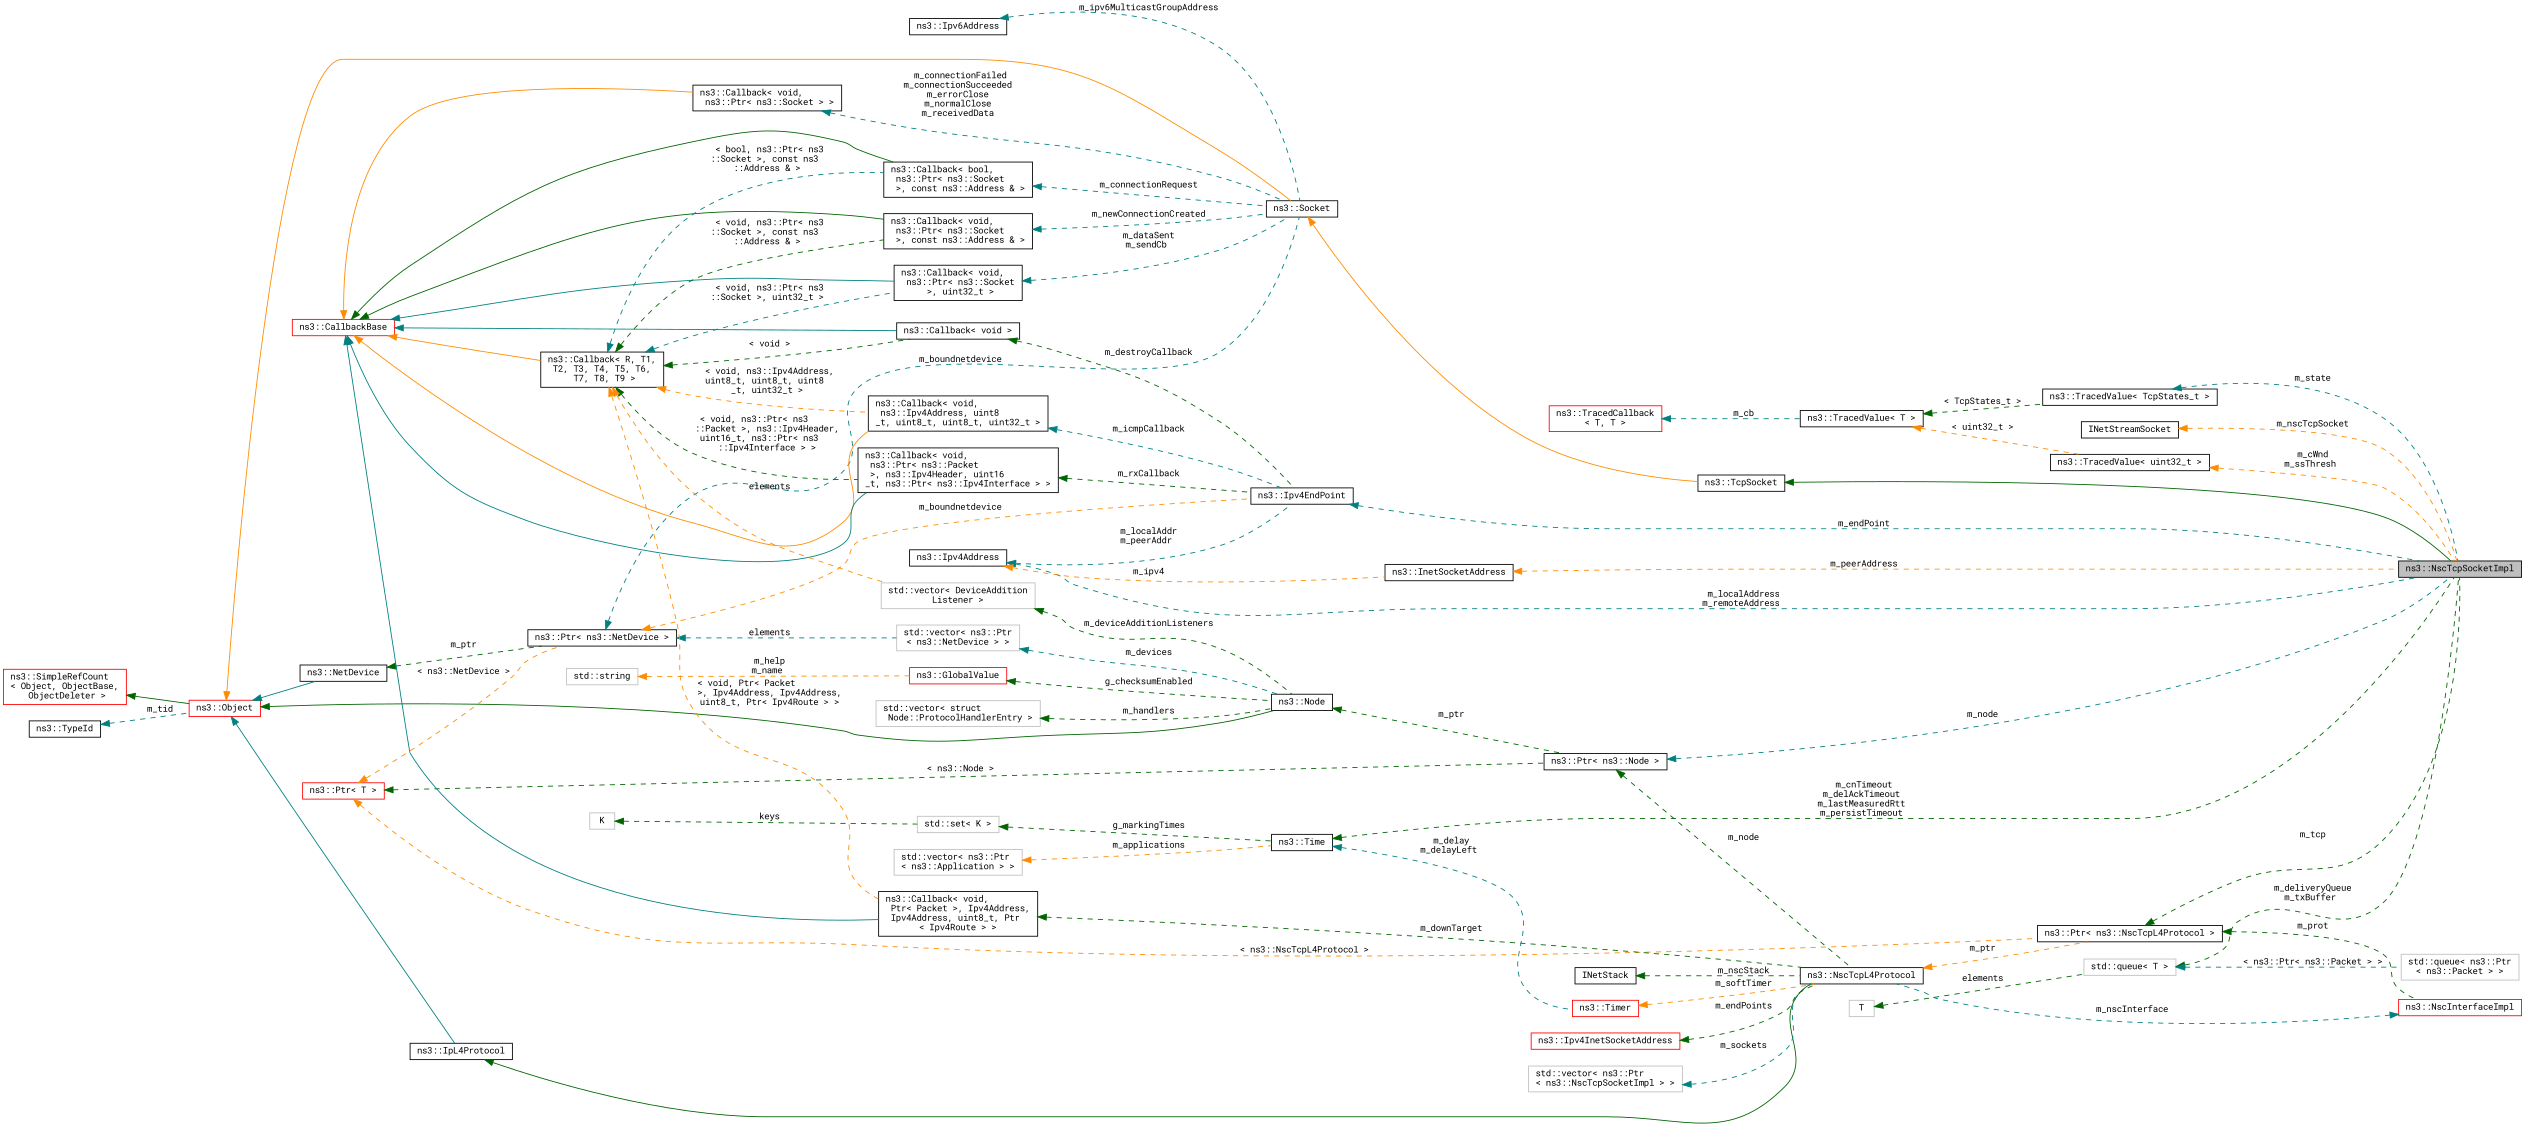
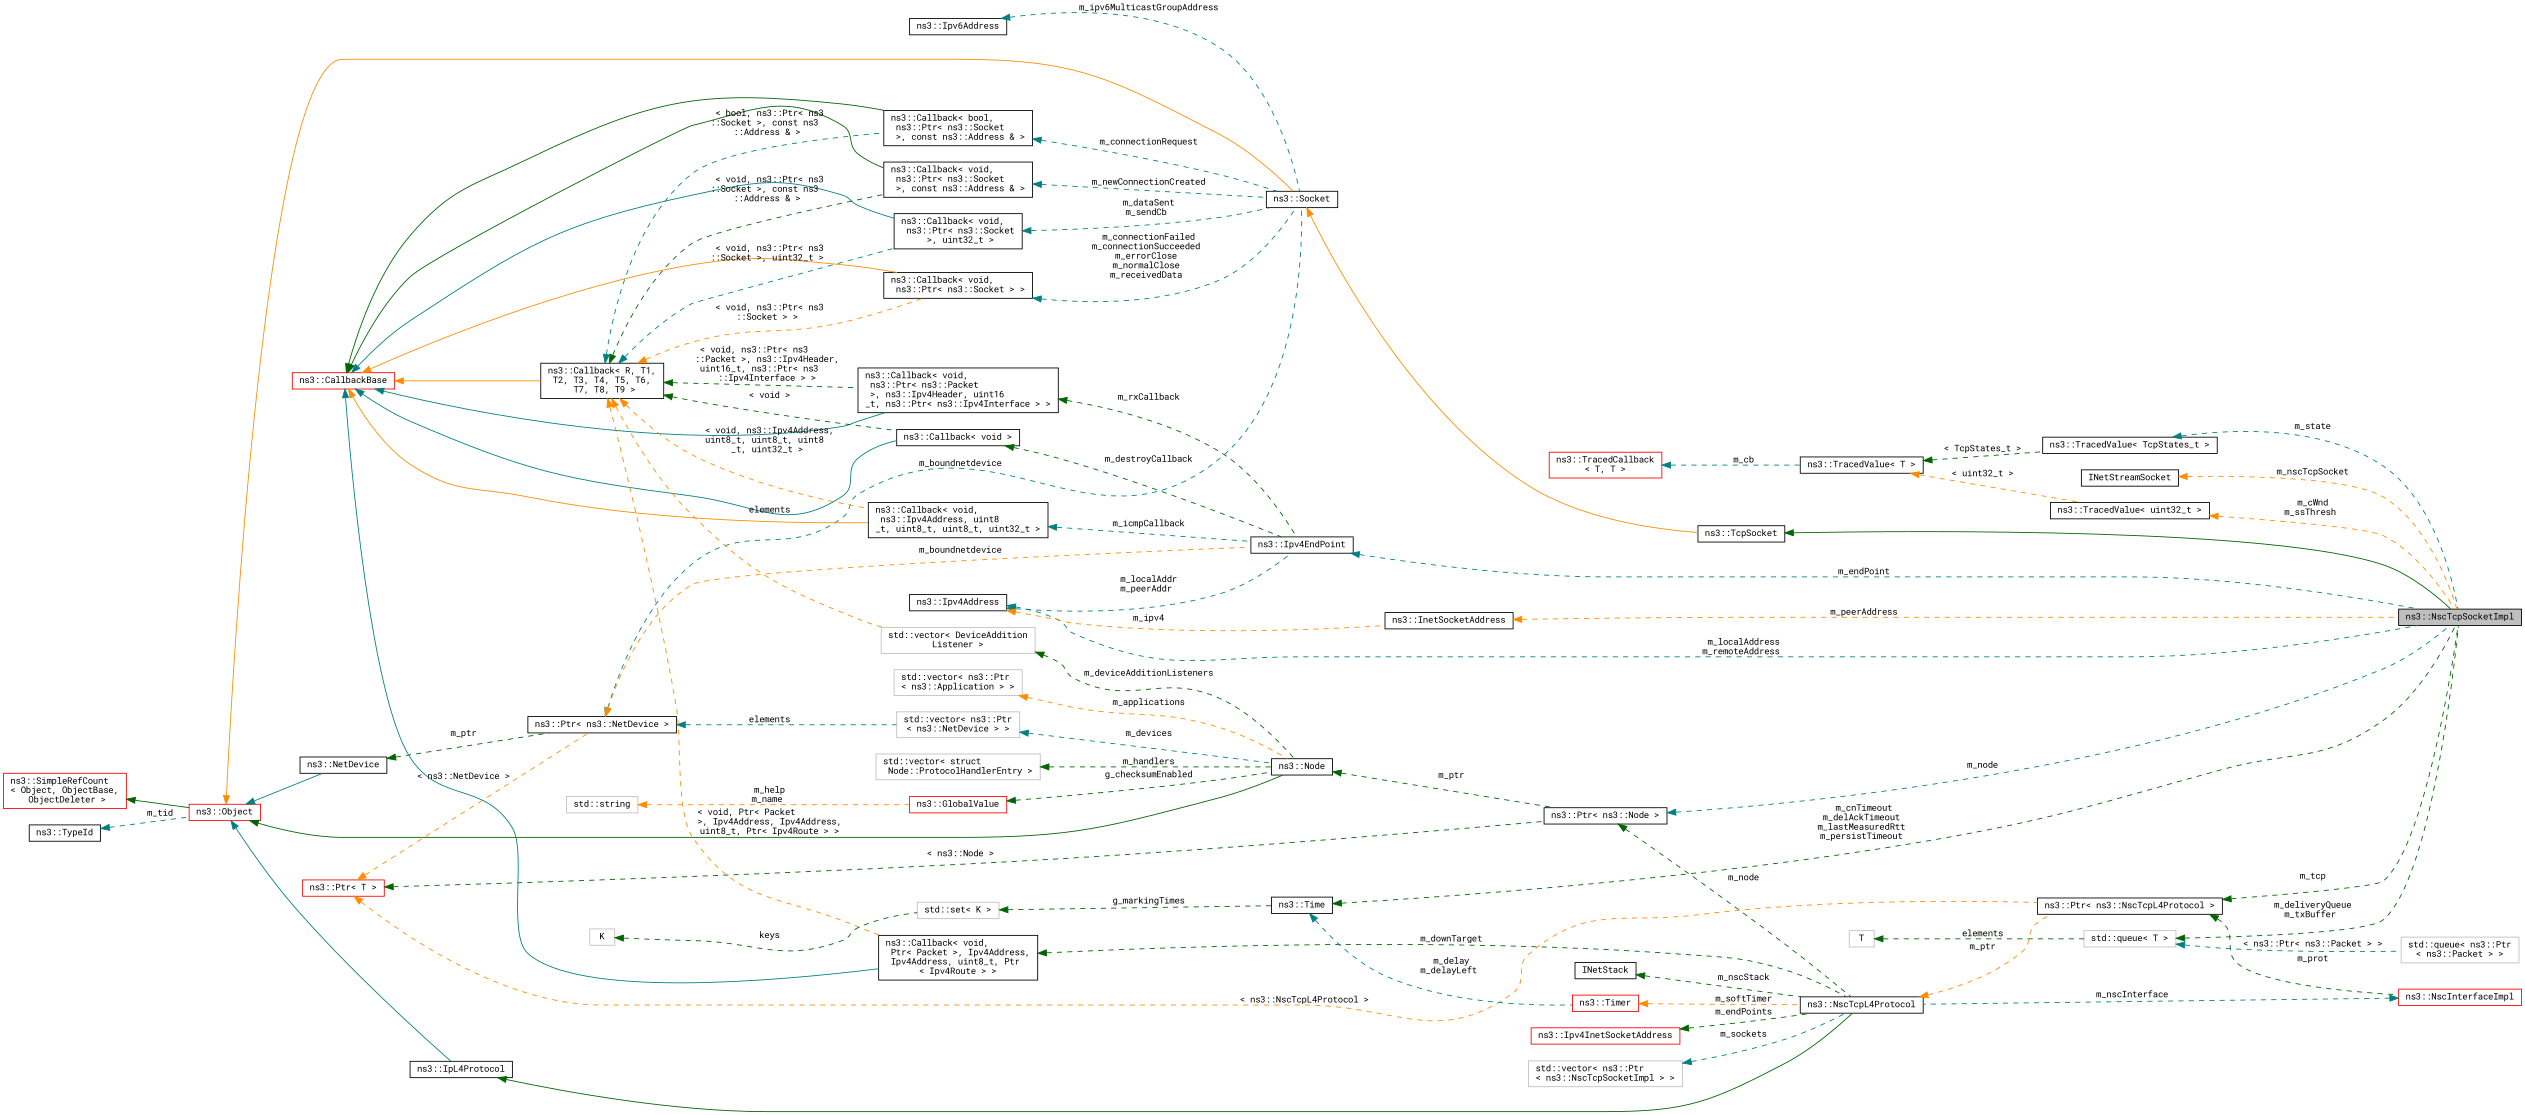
none -> (784, 330)
(1151, 854) -> (1161, 716)
